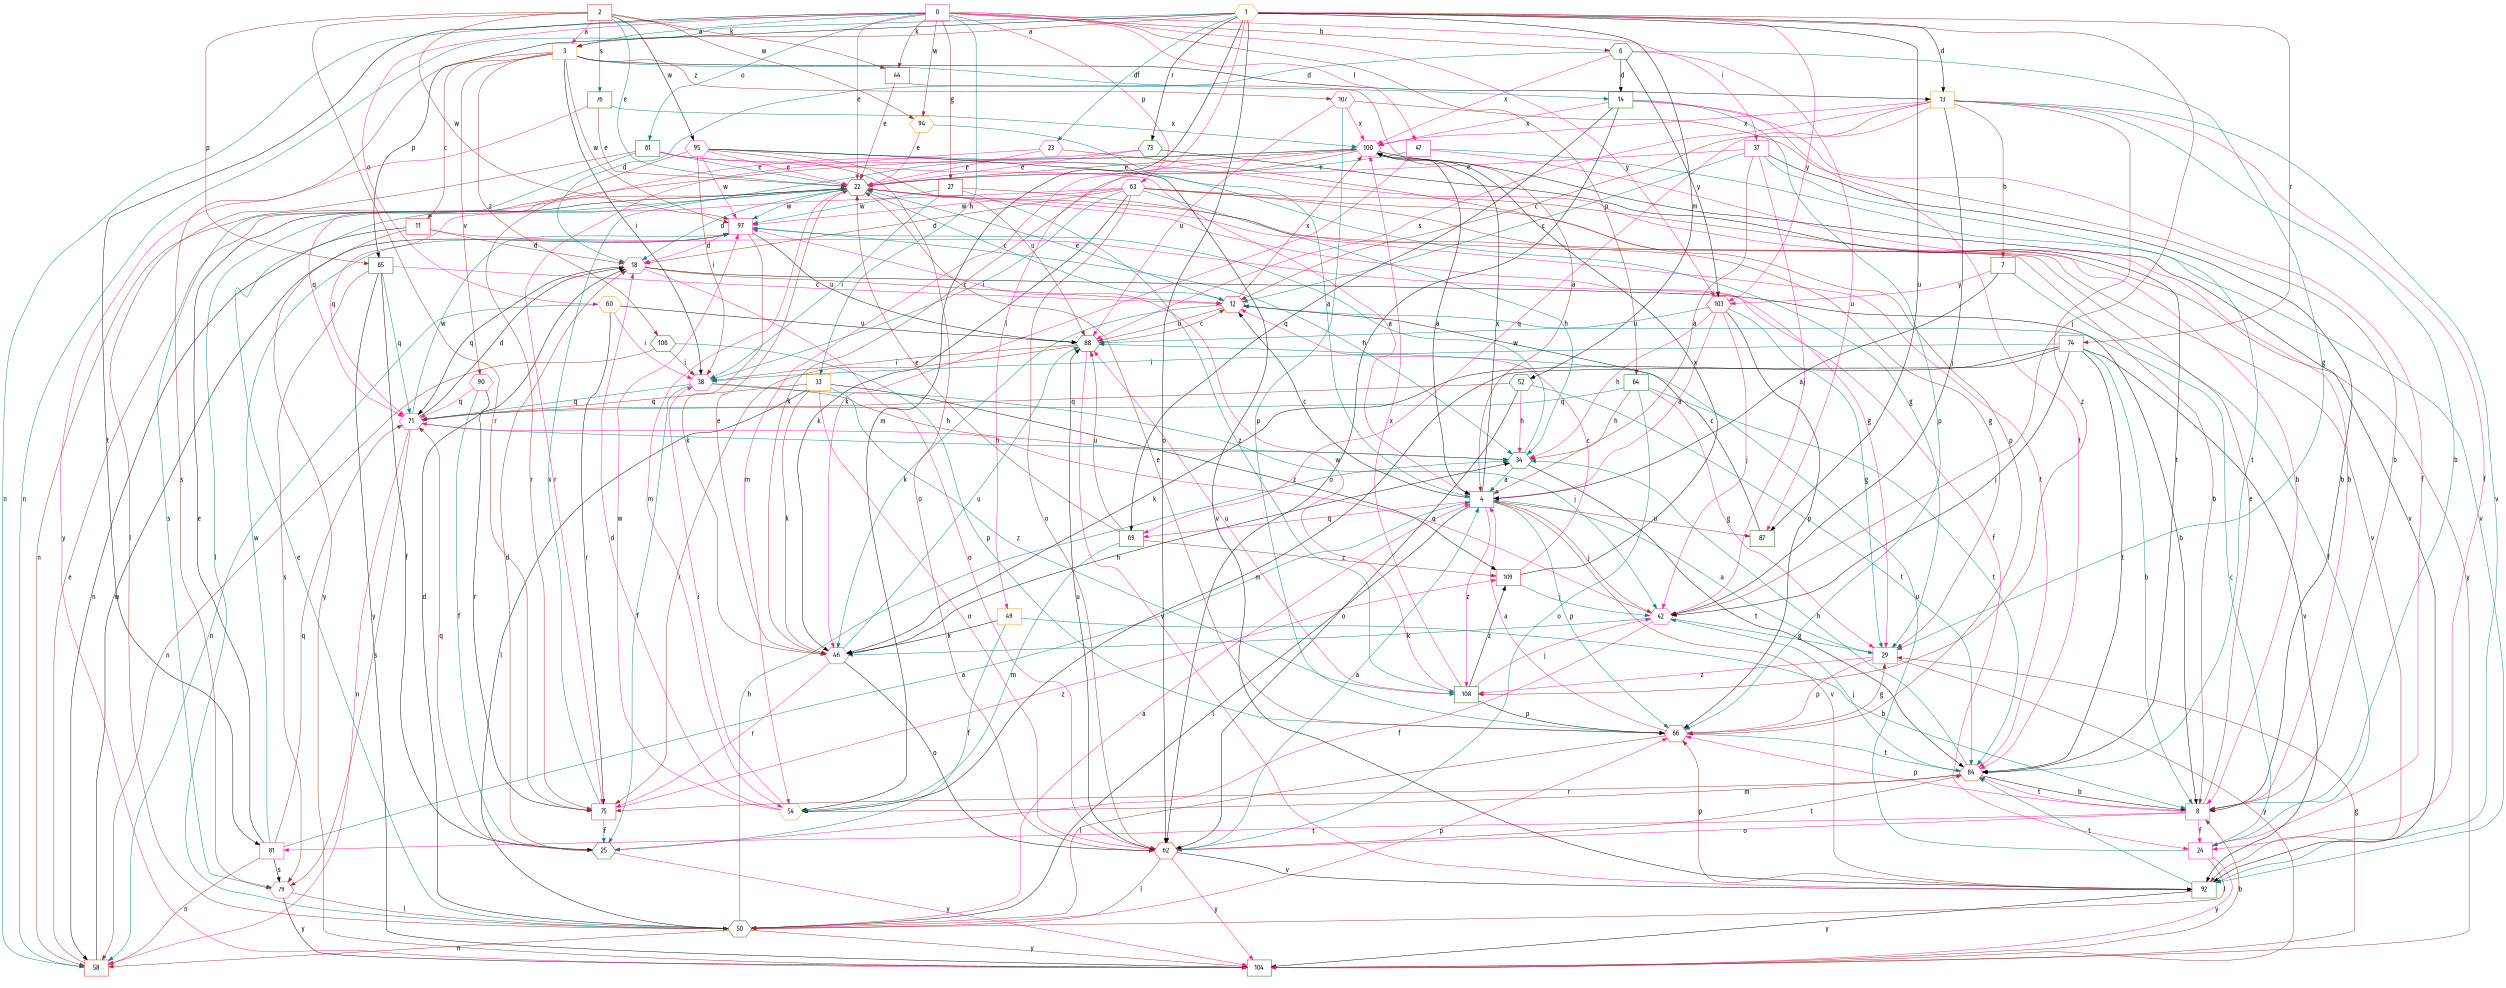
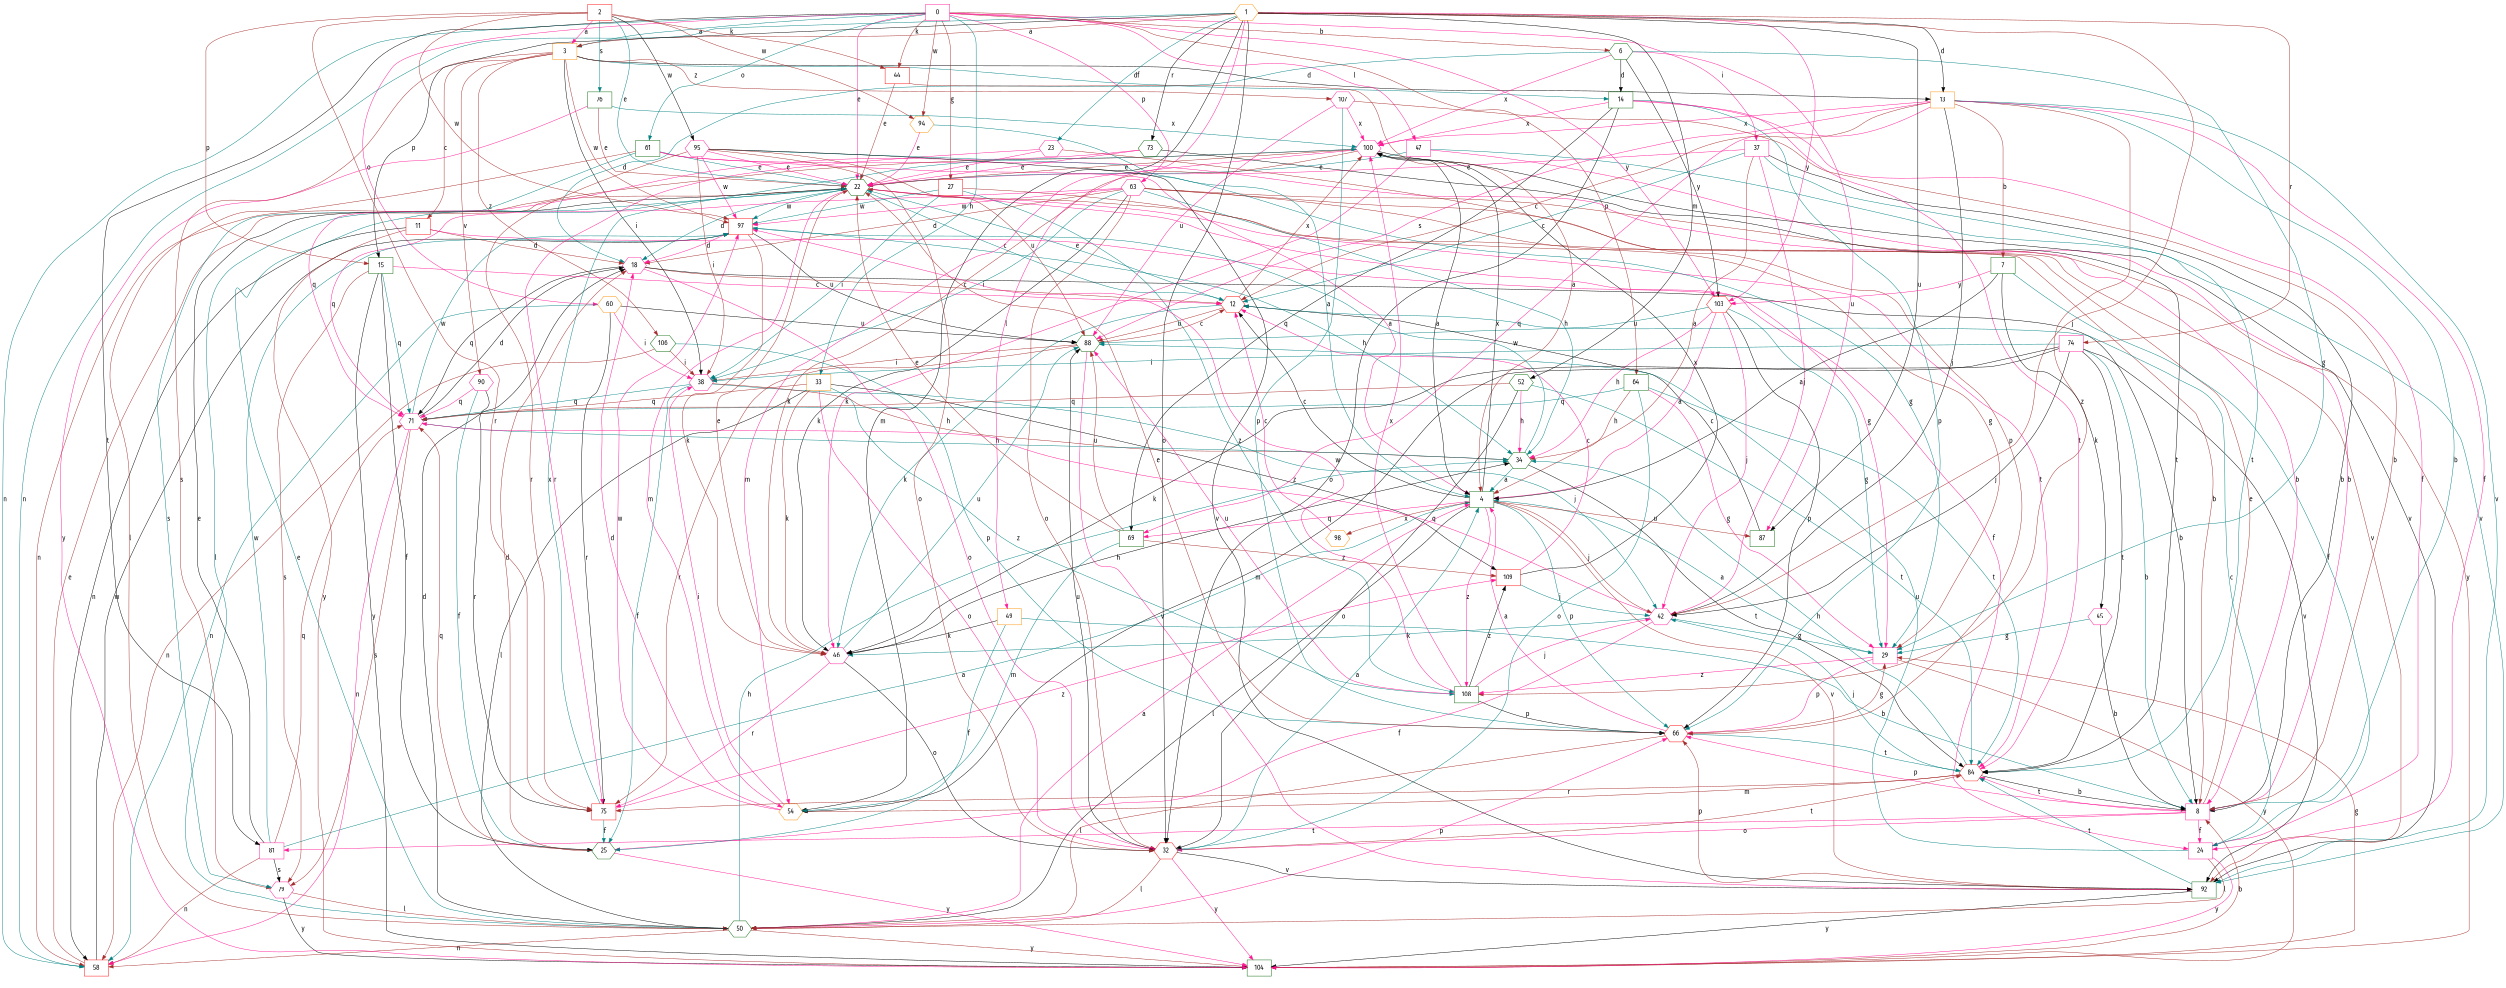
(741, 226) -> (741, 226)
(381, 265) -> (381, 265)
none -> (1338, 539)
none -> (2100, 617)
(1166, 851) -> (1166, 851)
